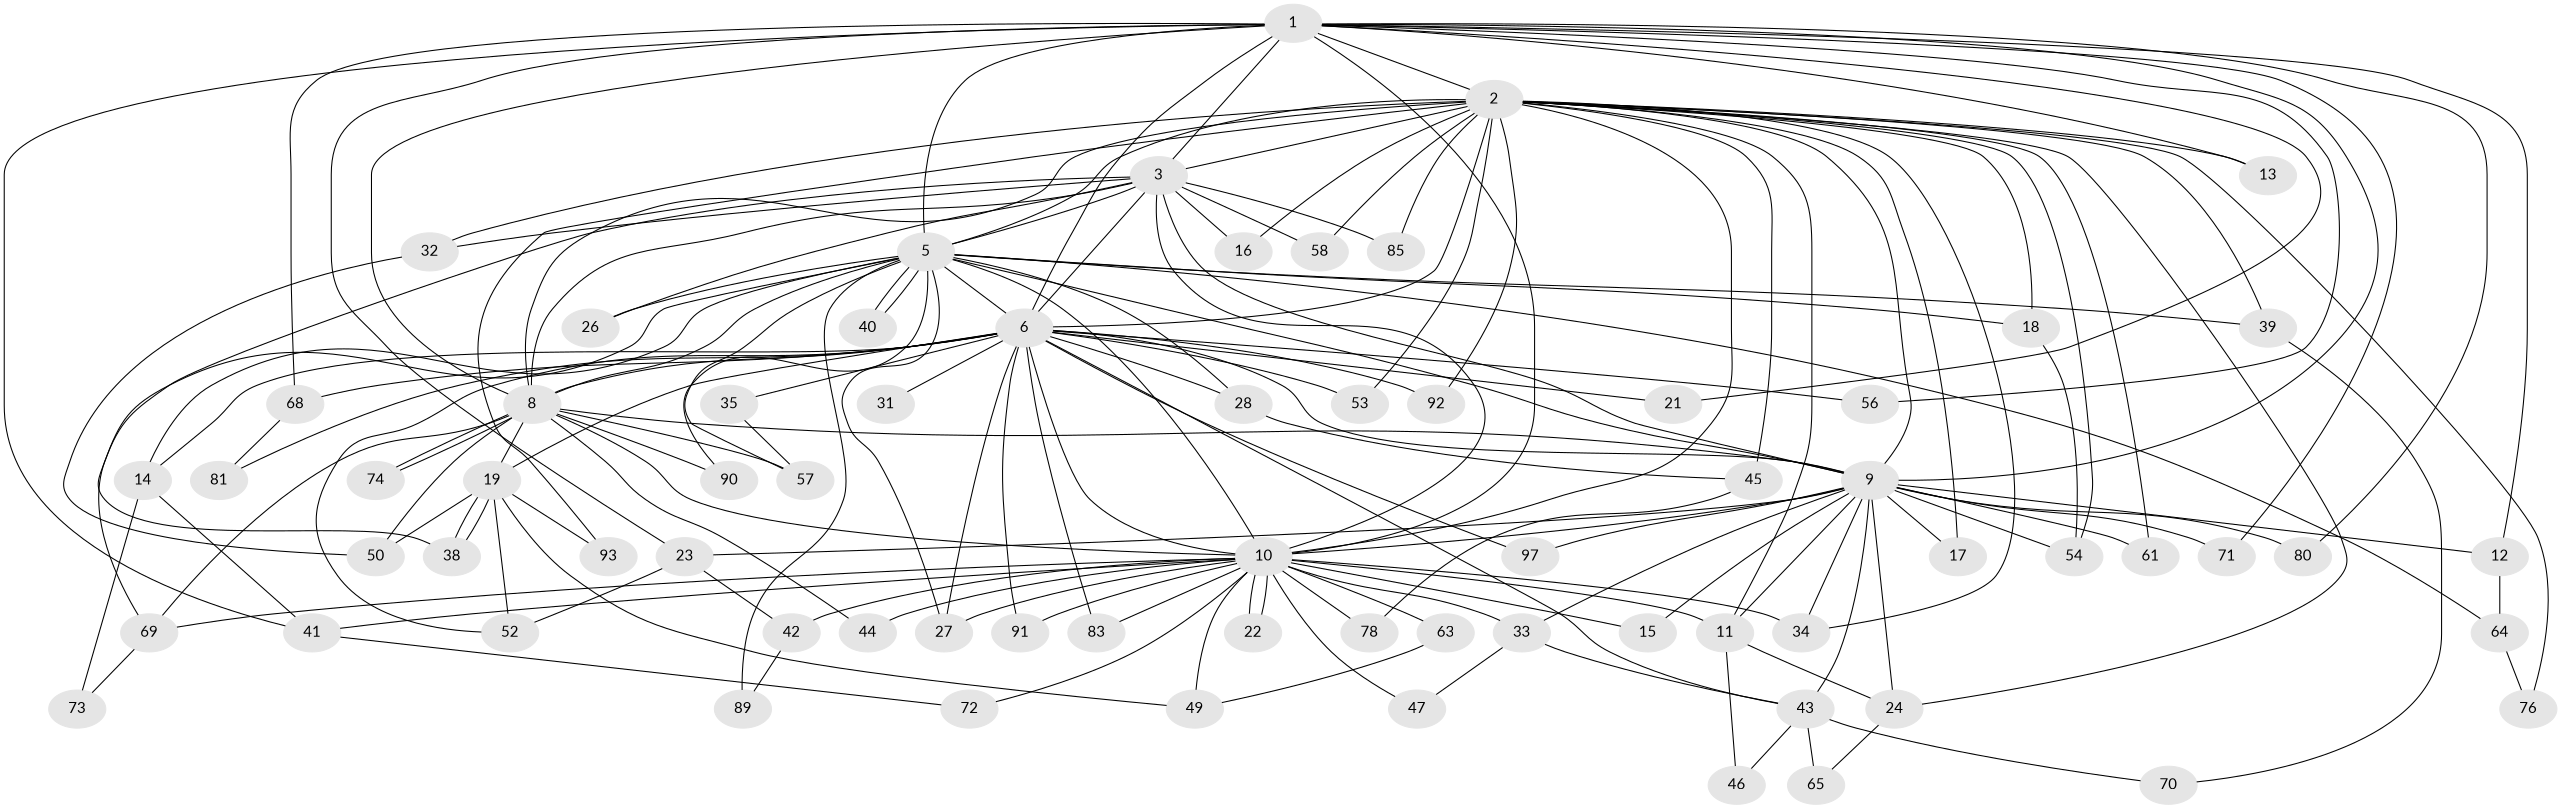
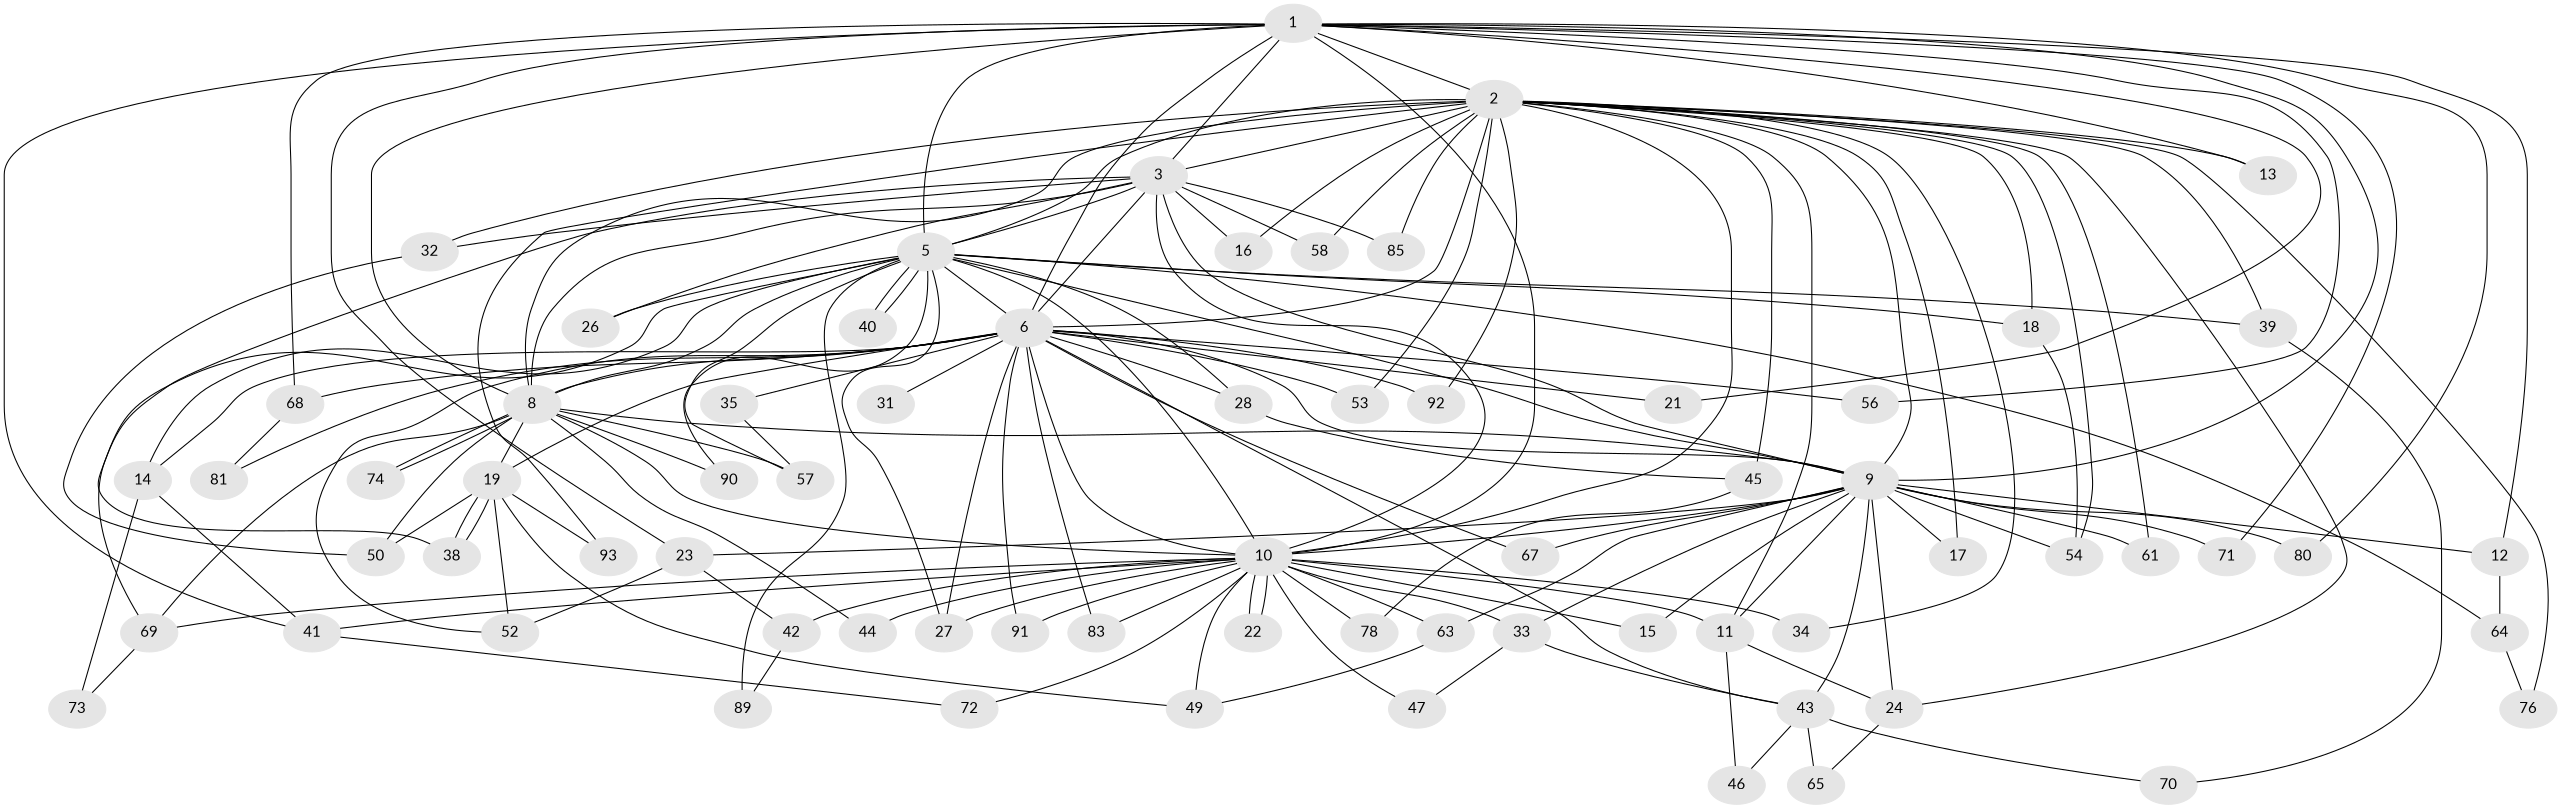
(1530, 557) -> (1530, 557)
(1836, 557) -> (1648, 533)
